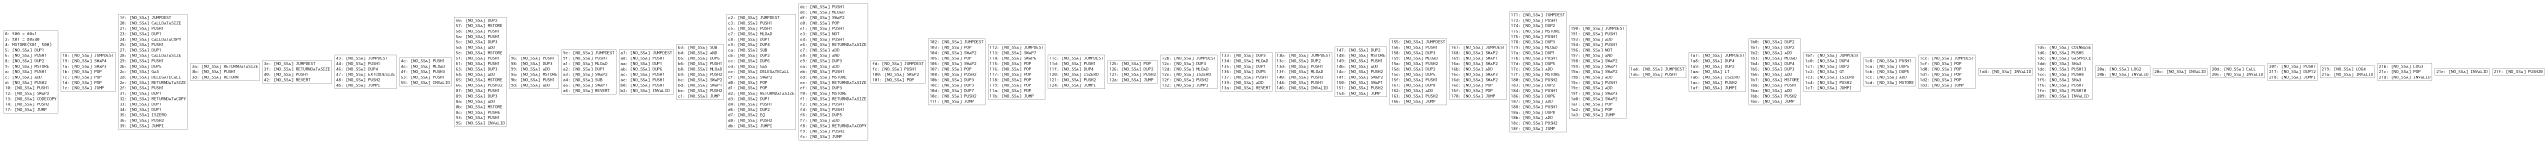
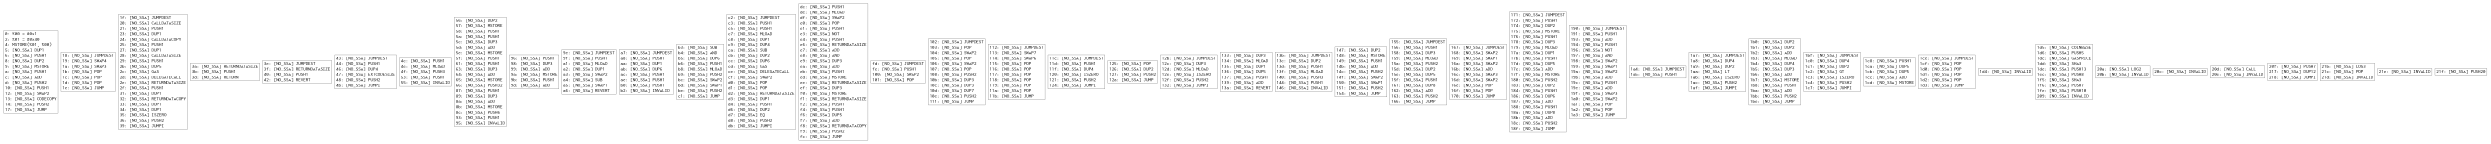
(2347, 72) -> none
